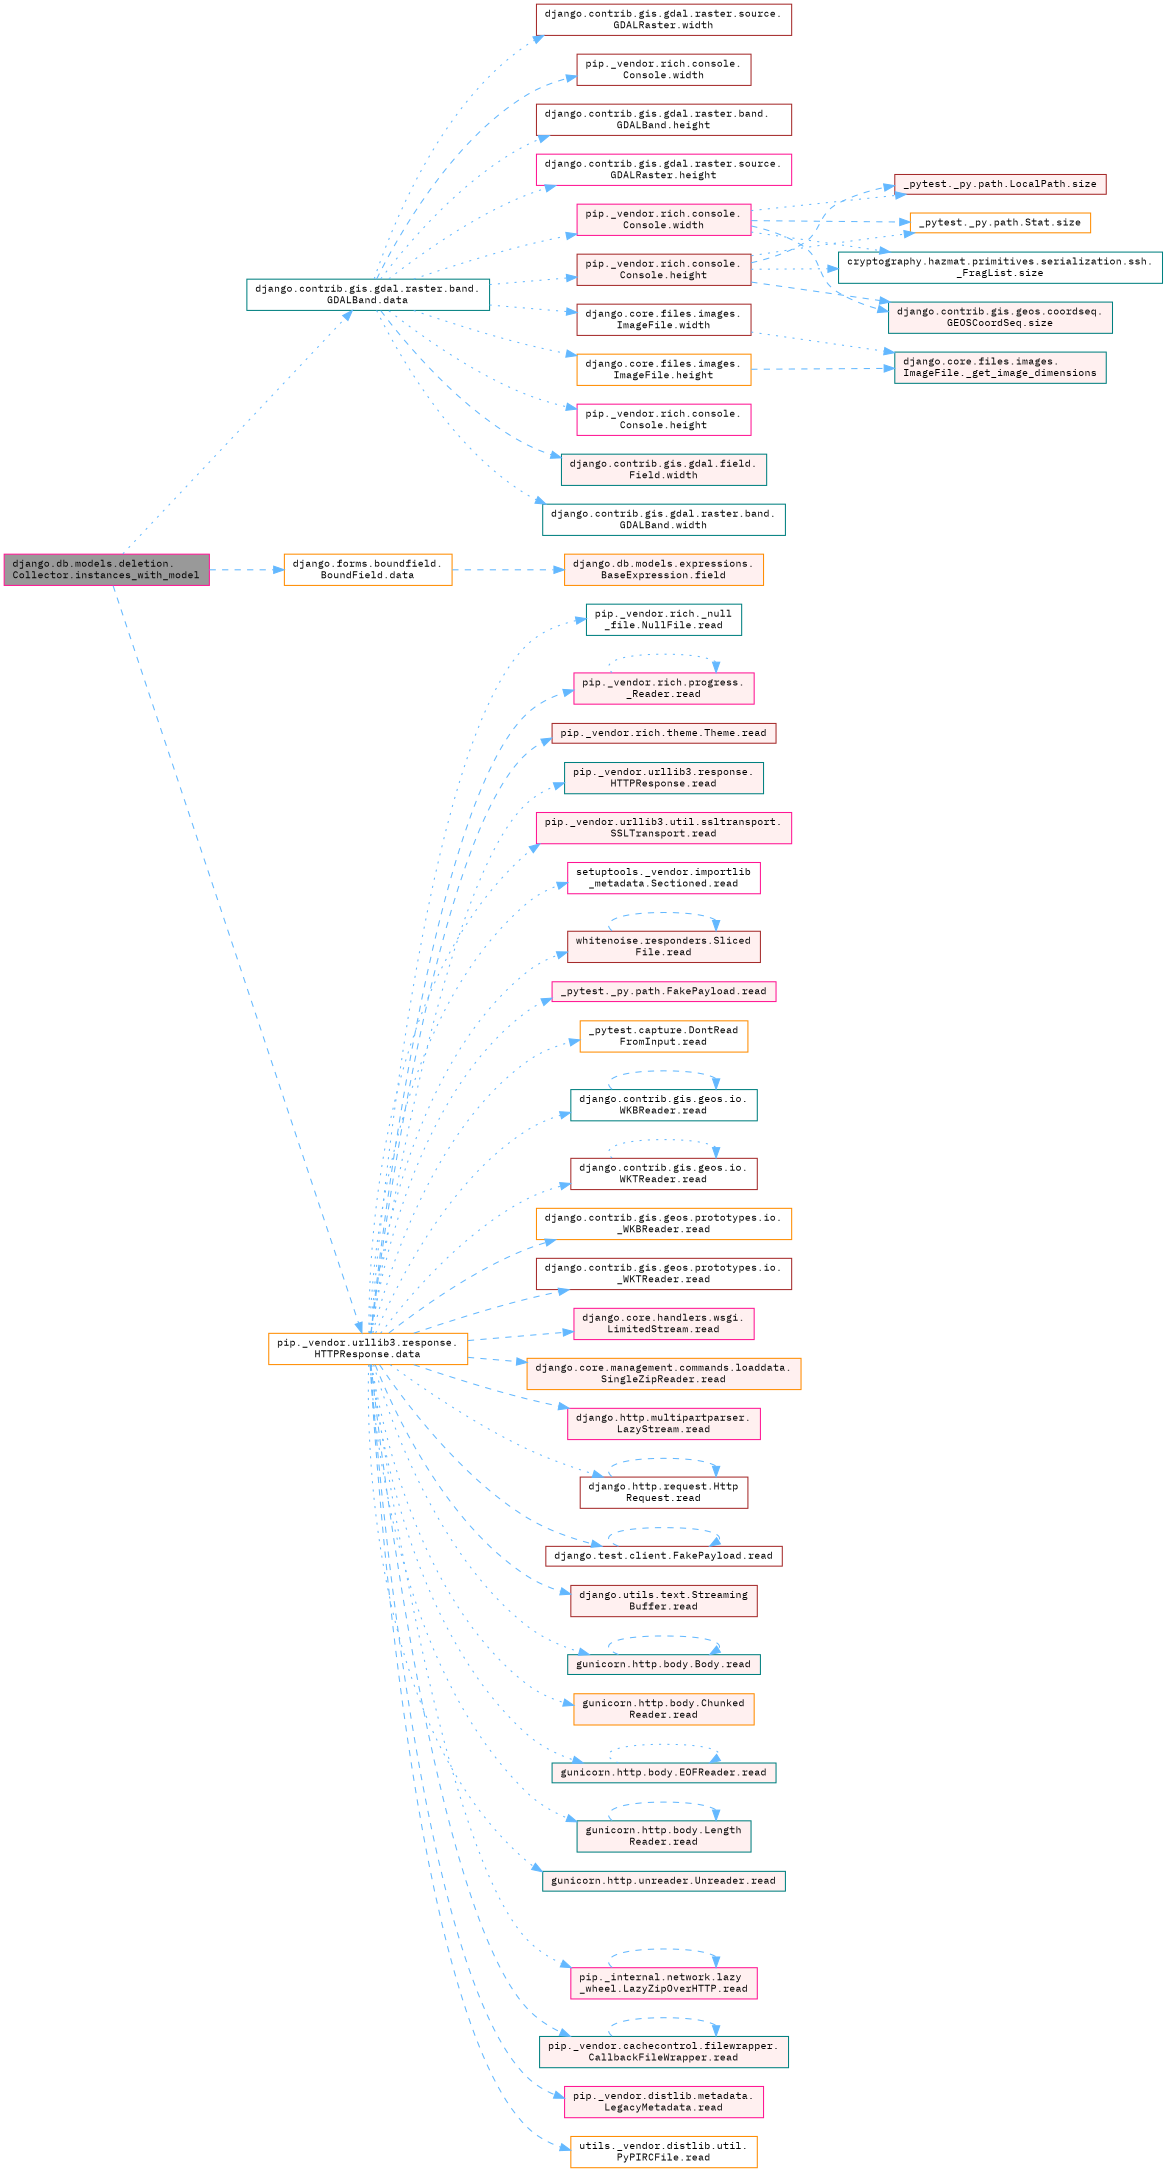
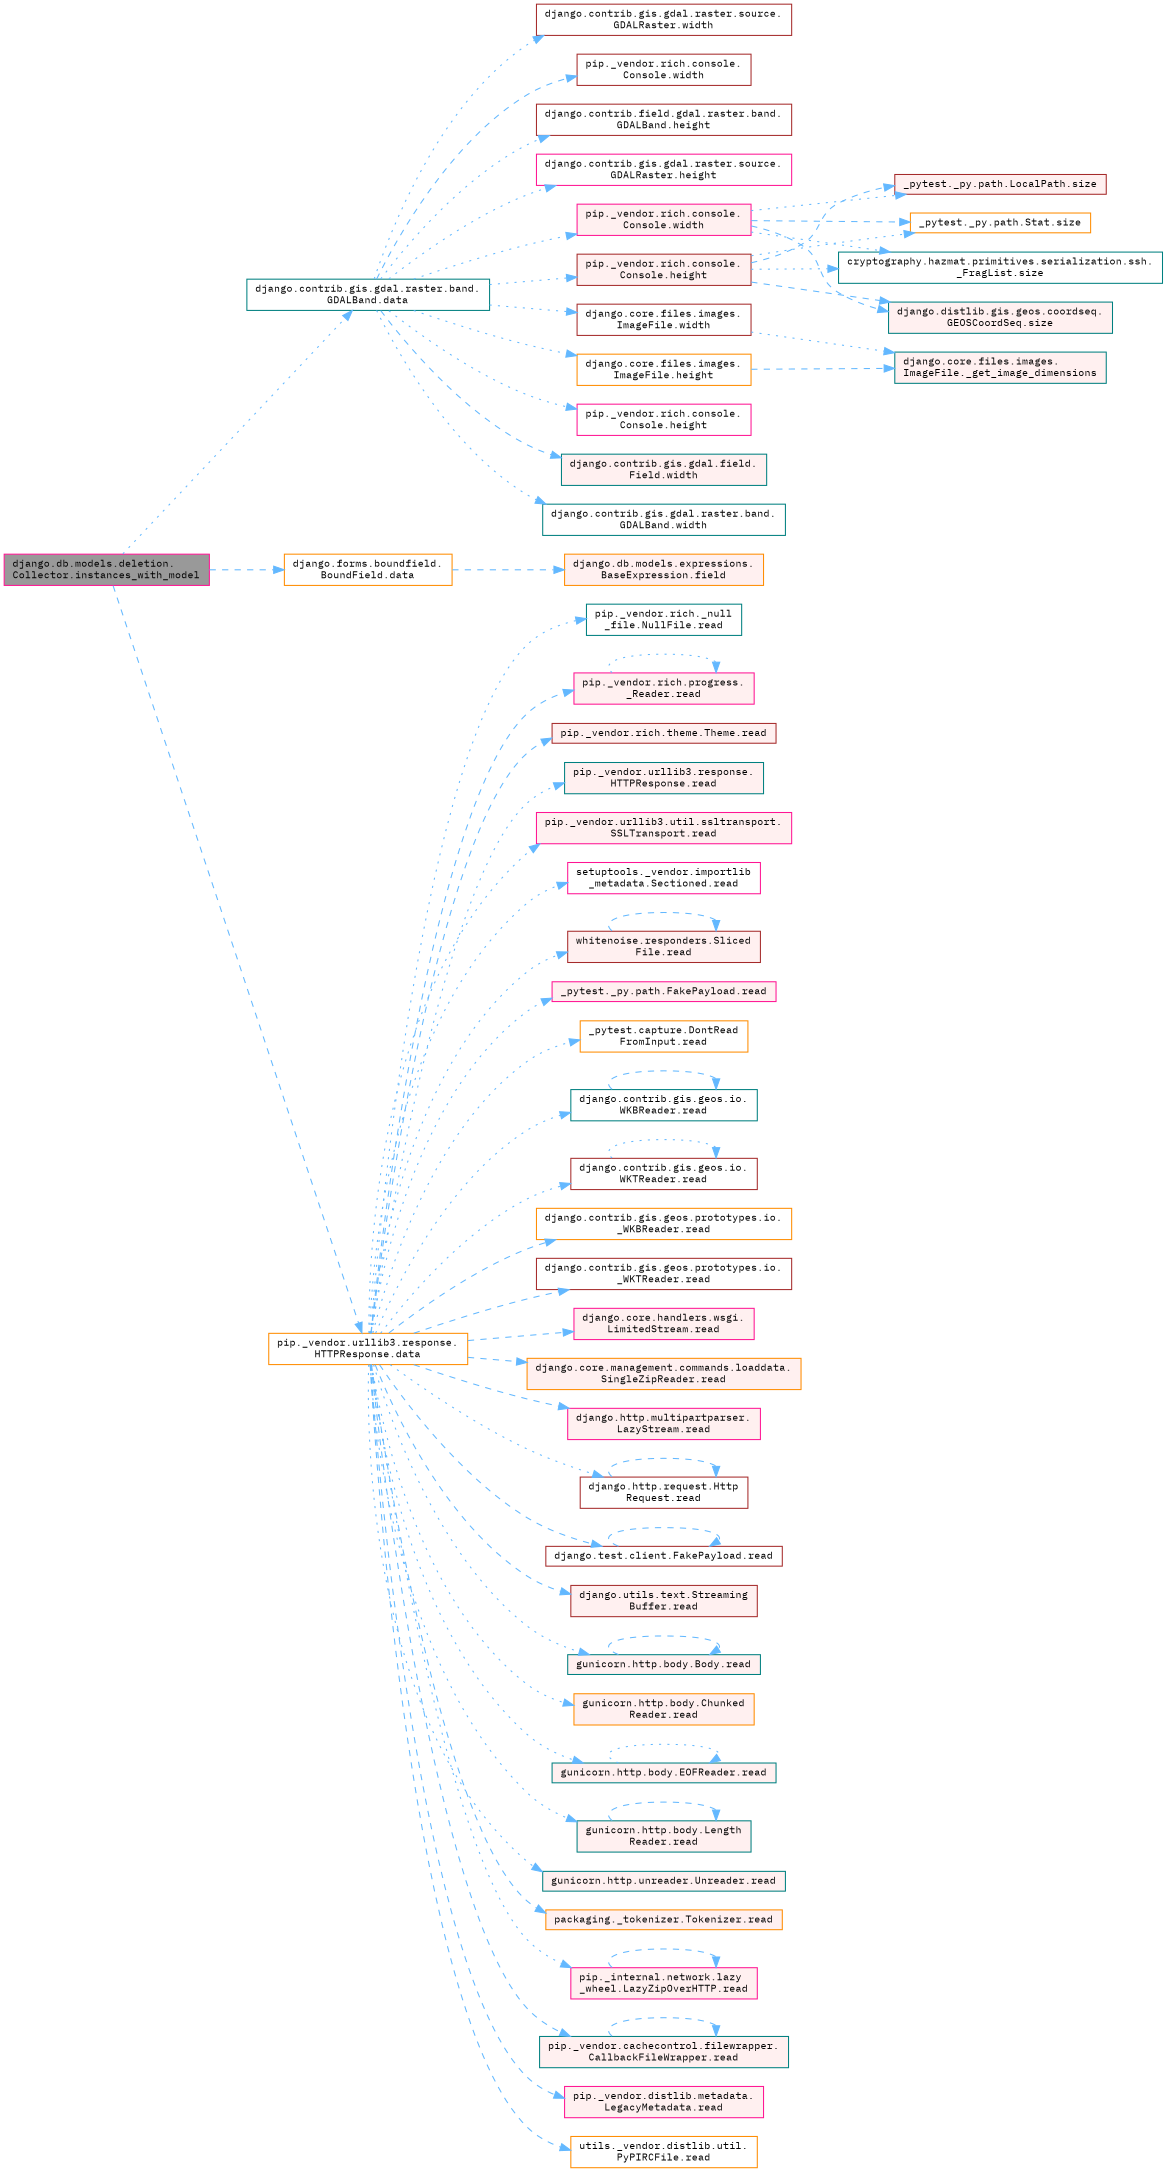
(664, 120) -> (664, 120)
(1001, 318) -> (1001, 318)
none -> (664, 1920)
